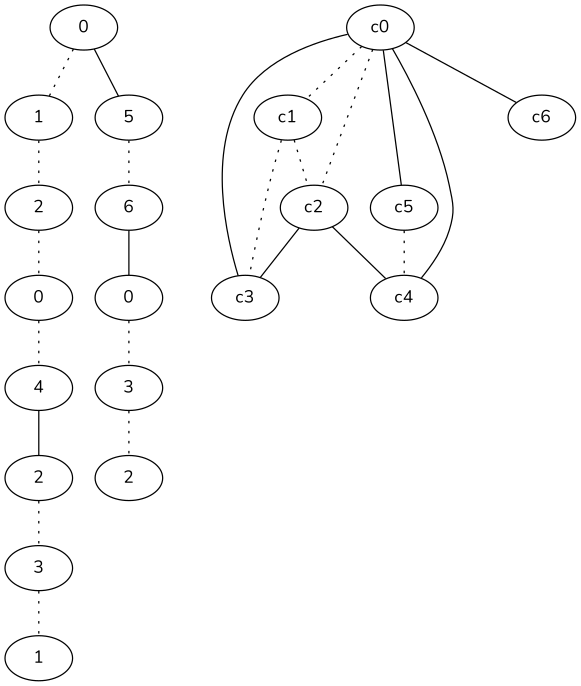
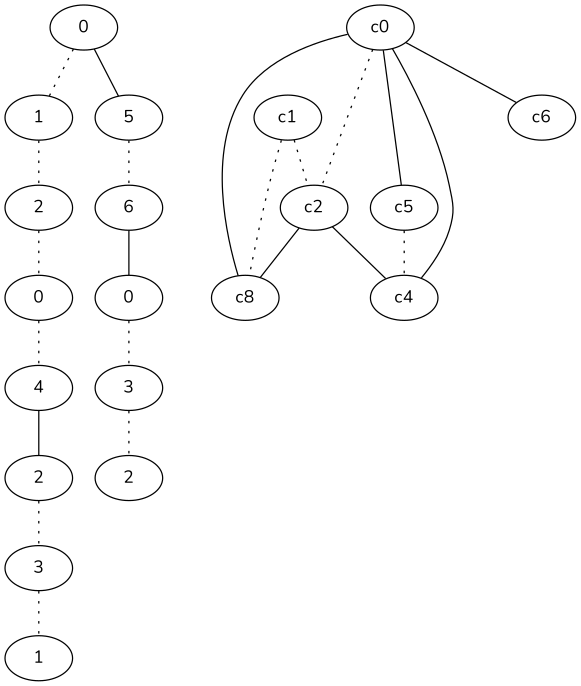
(334, 73) -> none
(245, 298) -> (245, 298)
